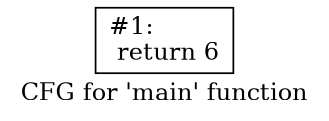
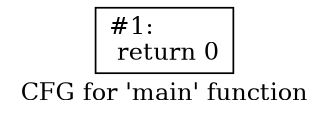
(164, 53) -> (164, 53)
